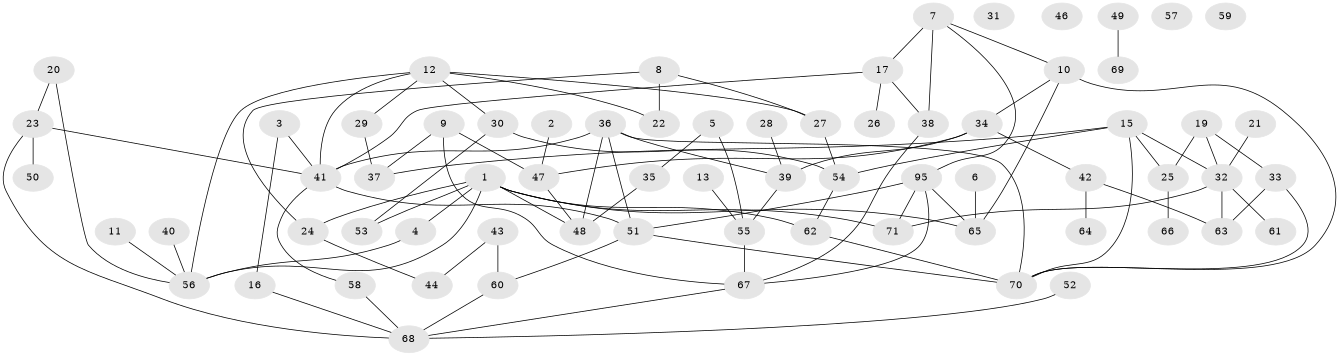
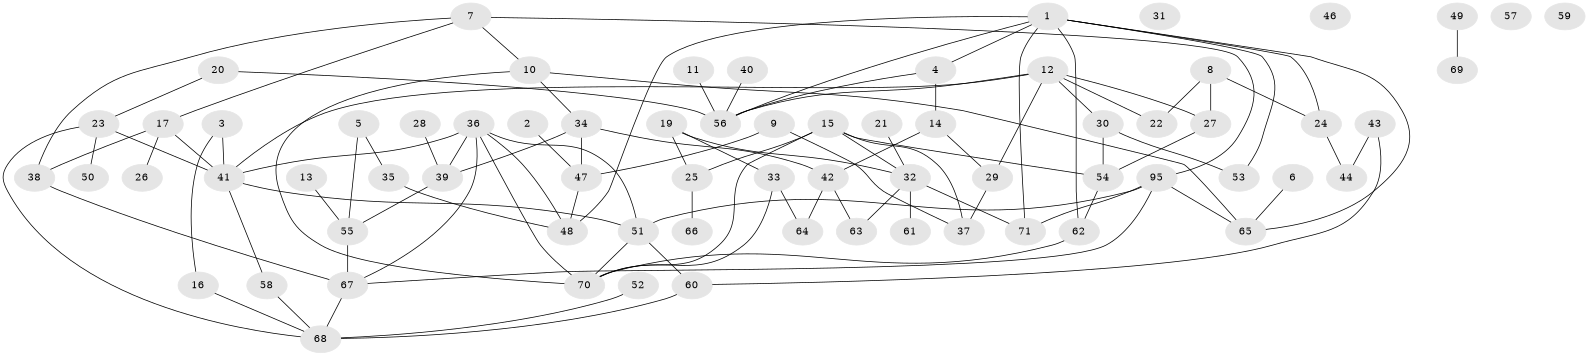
none -> (936, 124)
(1252, 202) -> (789, 205)
(556, 247) -> (444, 224)
